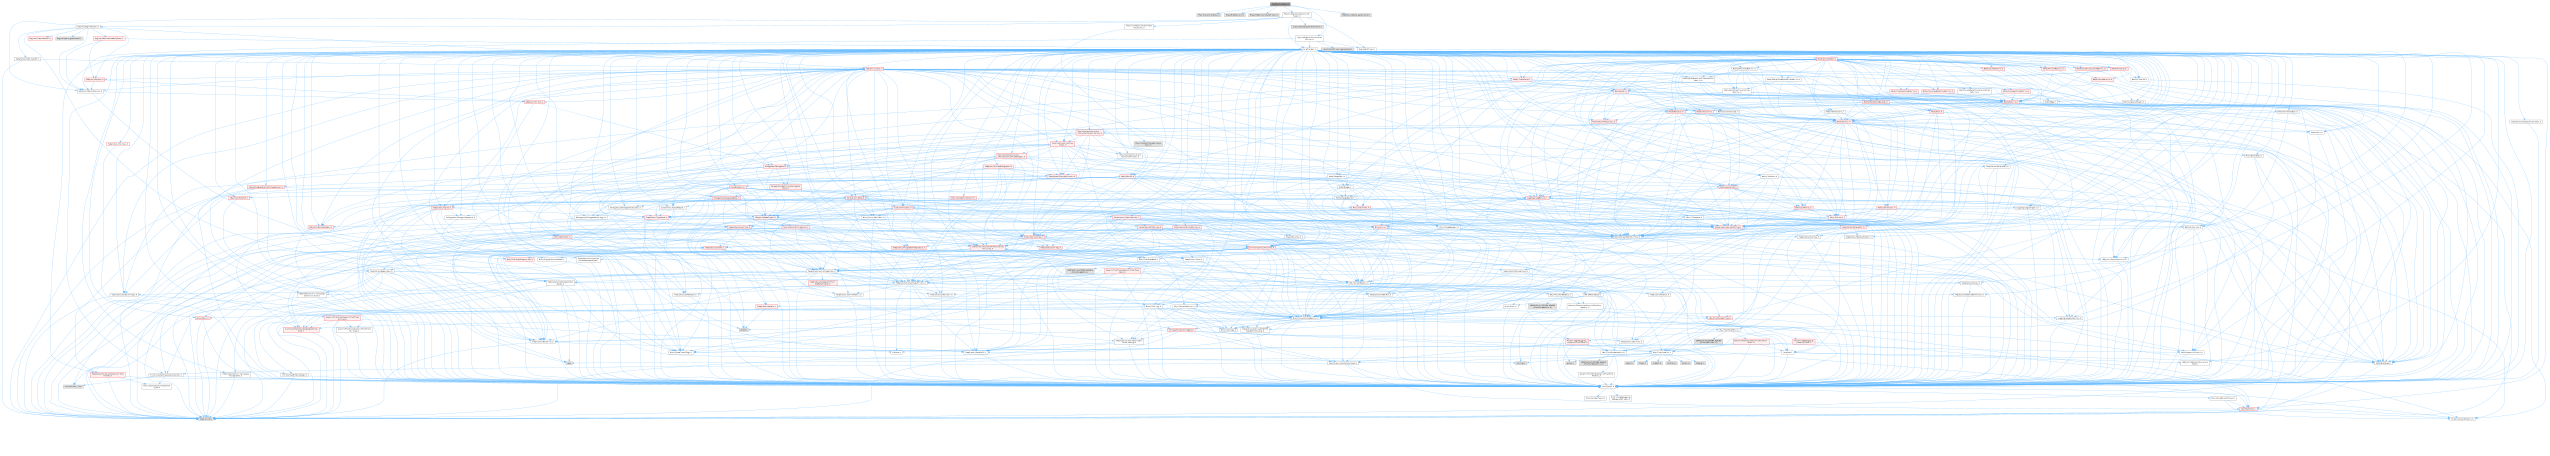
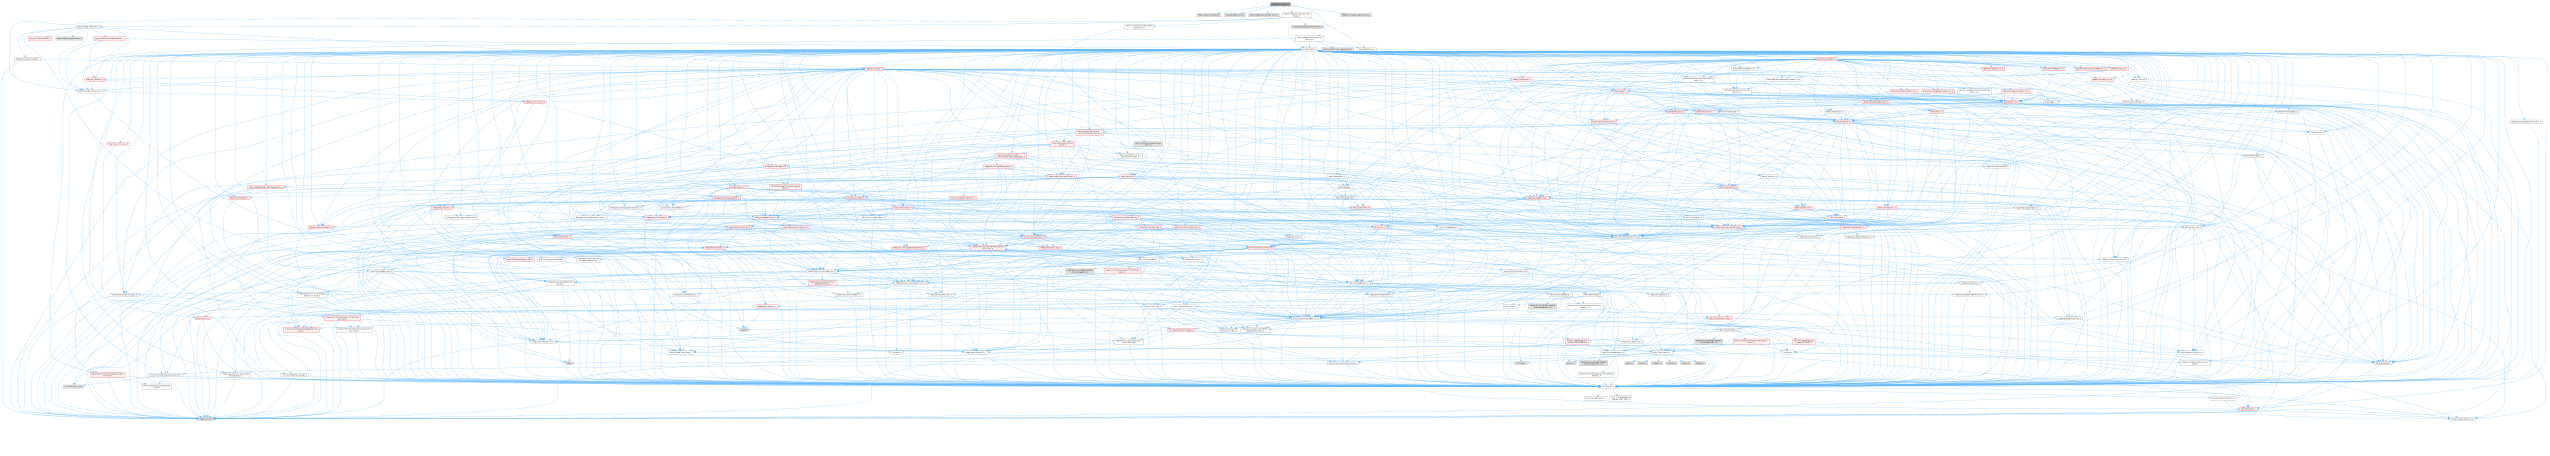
(1241, 191) -> (1204, 228)
